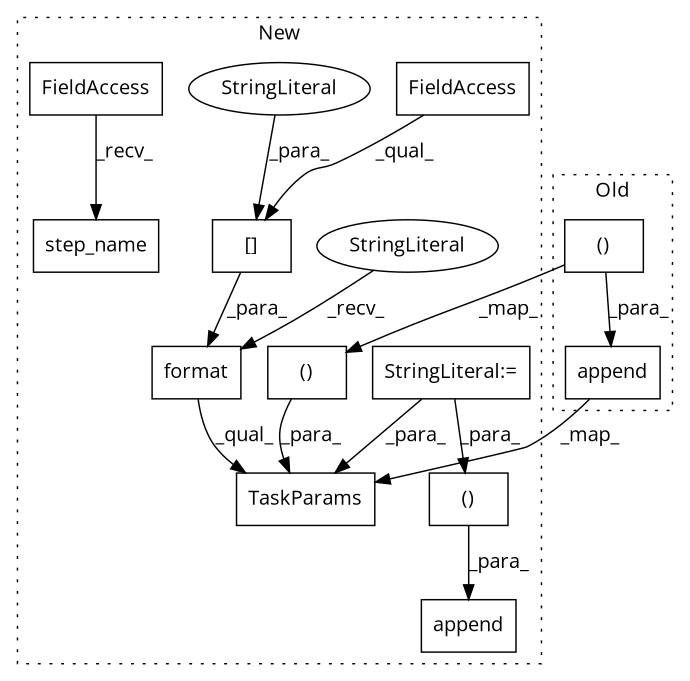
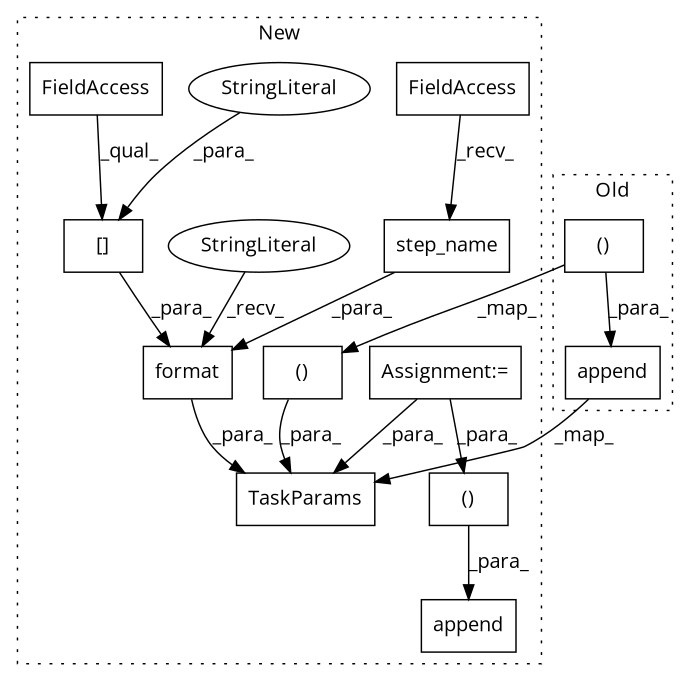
none -> (320, 308)
(451, 373) -> (445, 373)
(245, 436) -> (243, 436)
